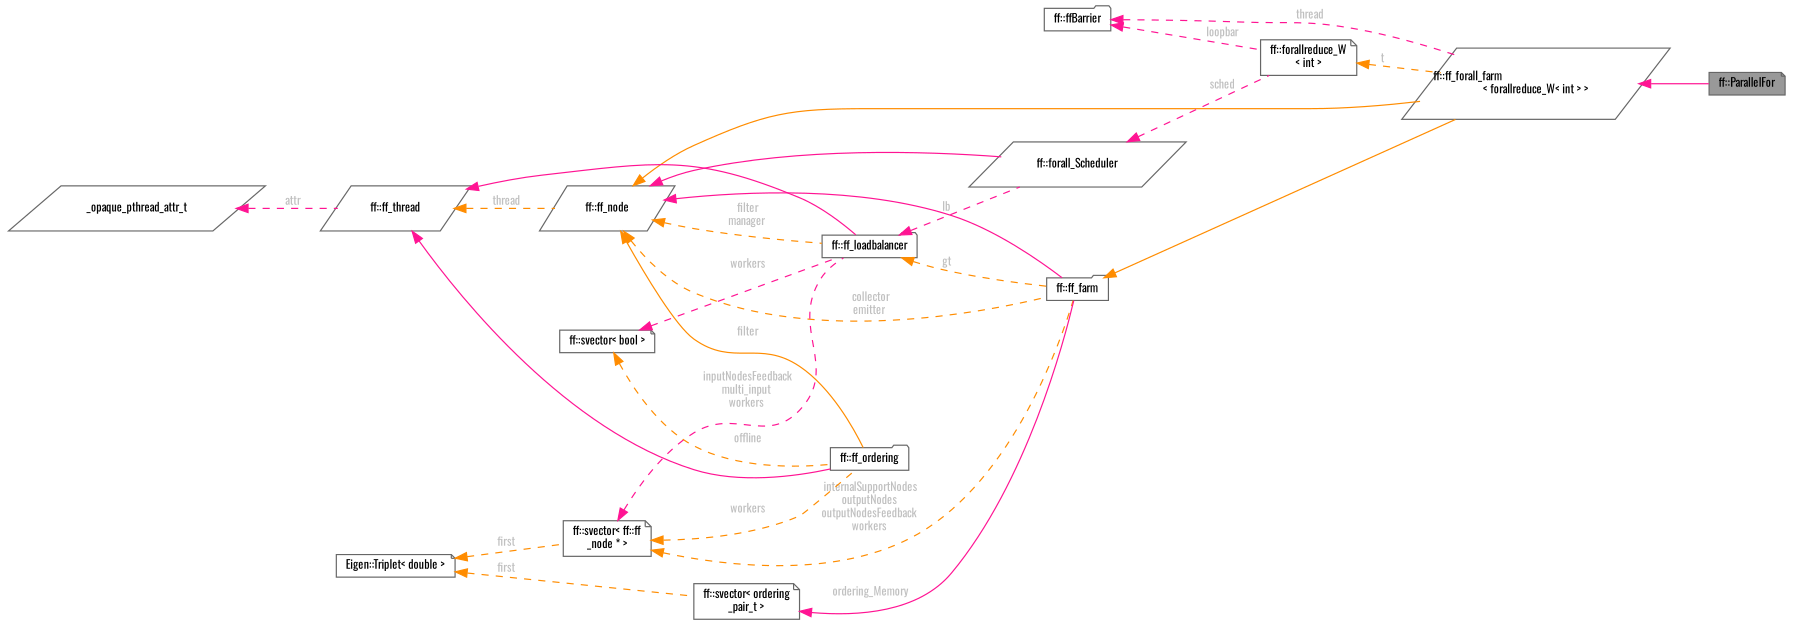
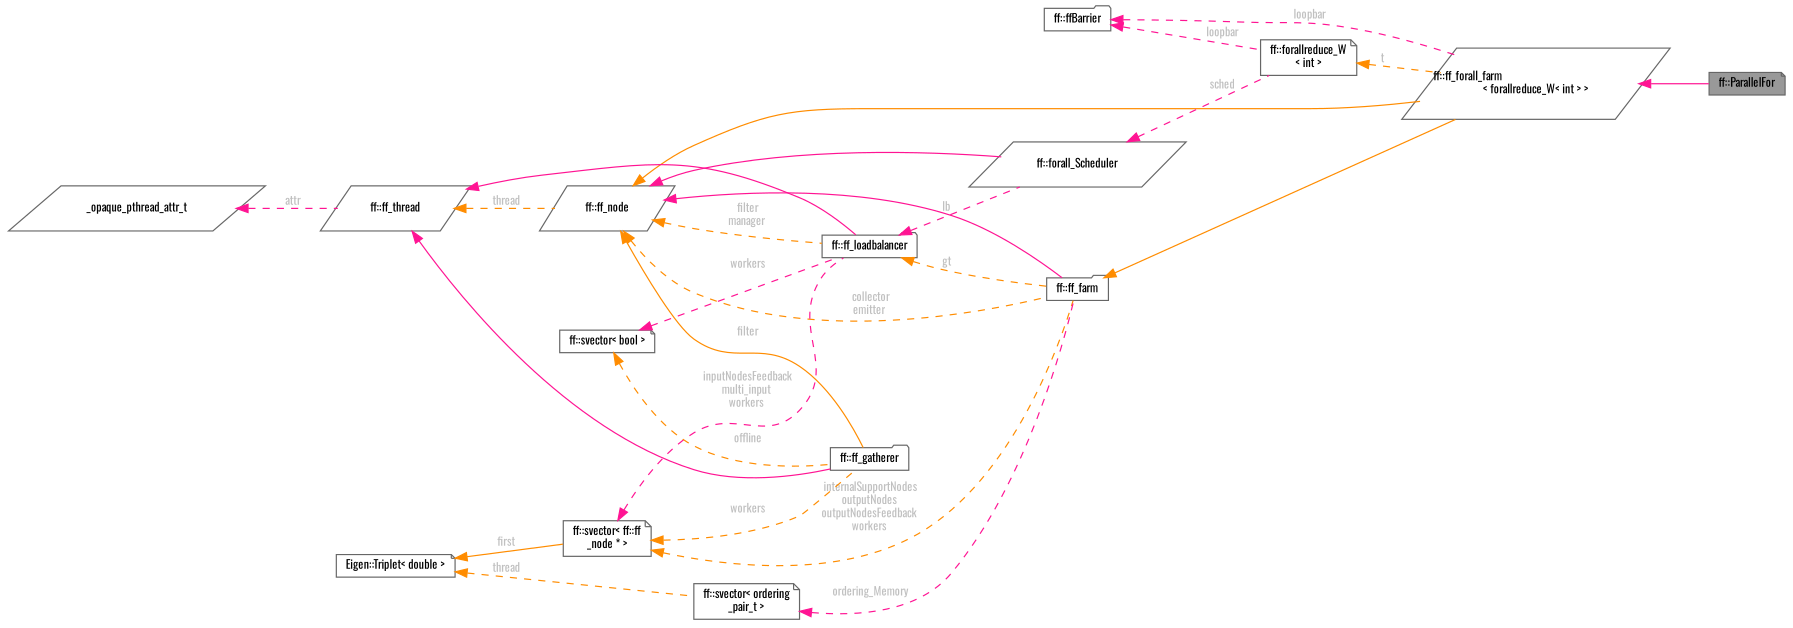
(1309, 15) -> (1309, 15)
(870, 459) -> (870, 459)
(993, 511) -> (993, 511)
(515, 550) -> (515, 550)
(505, 569) -> (505, 569)
